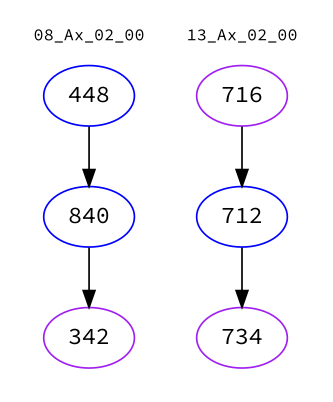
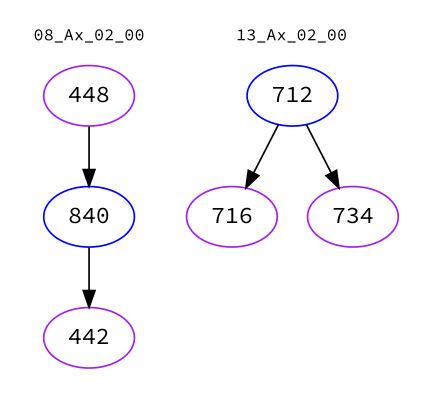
(89, 96) -> (89, 96)
(242, 148) -> (266, 149)
(89, 338) -> (89, 338)
